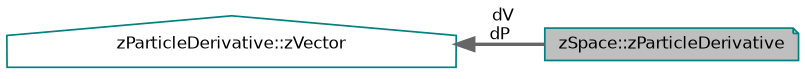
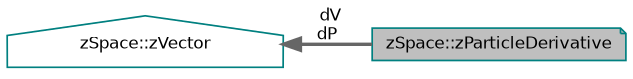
(232, 44) -> (145, 44)
